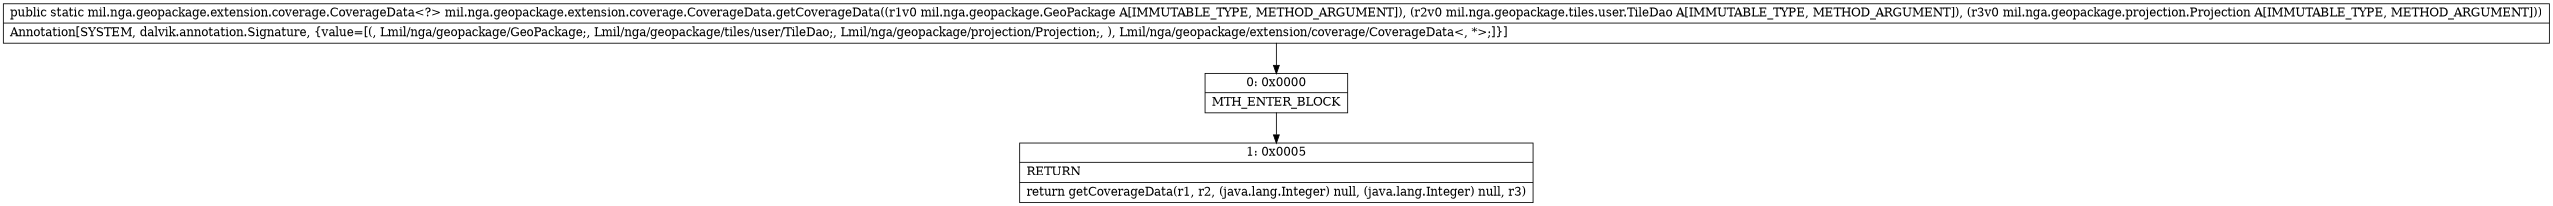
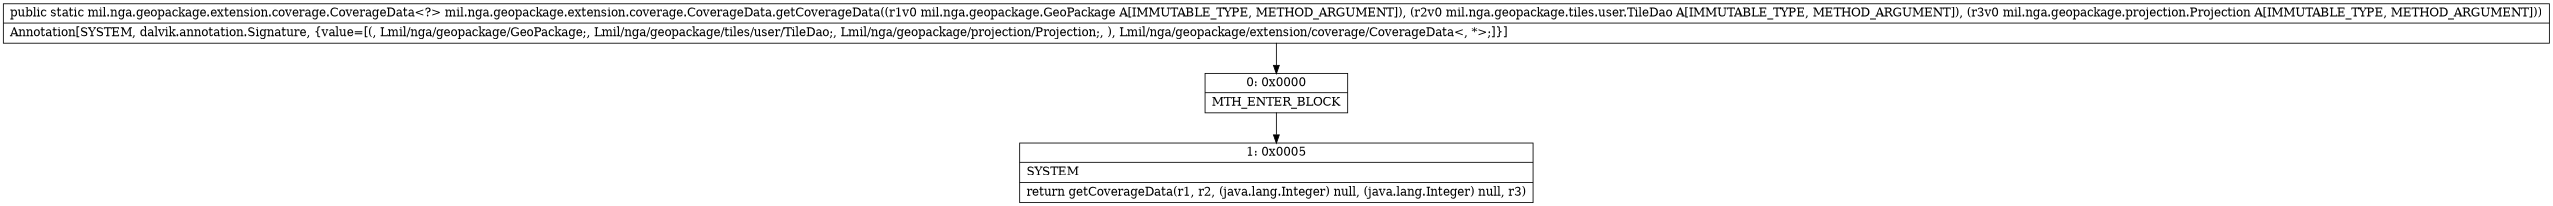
(1054, 172) -> (1053, 172)
